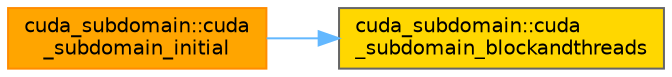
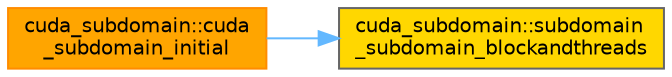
(501, 38) -> (501, 38)
